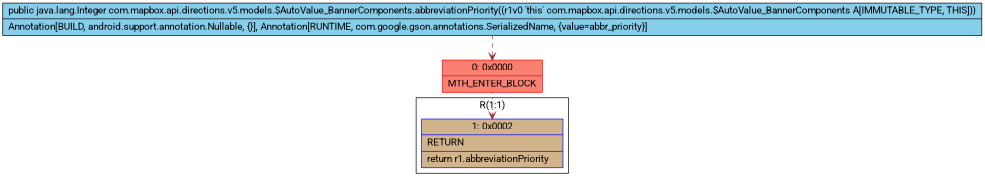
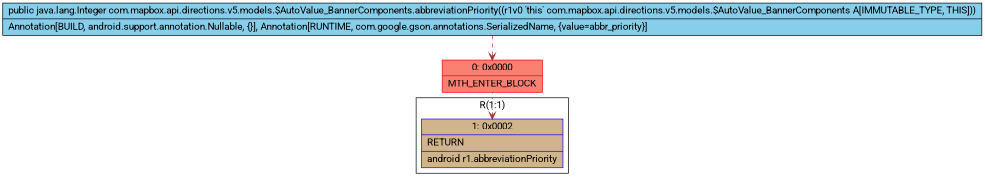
(488, 159) -> (492, 159)
